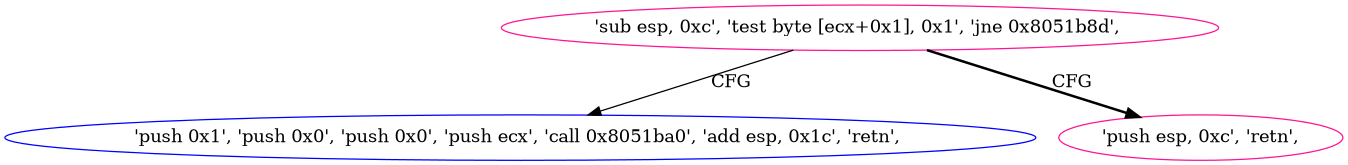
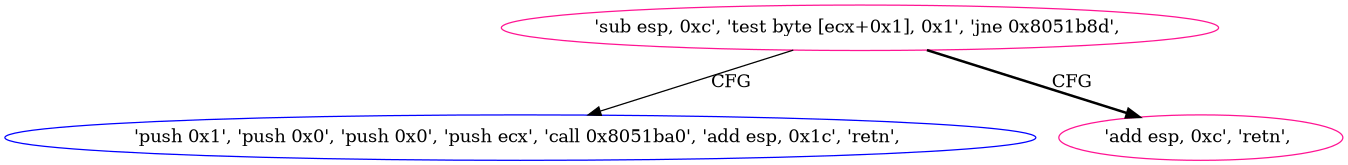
(1201, 138) -> (1201, 138)
